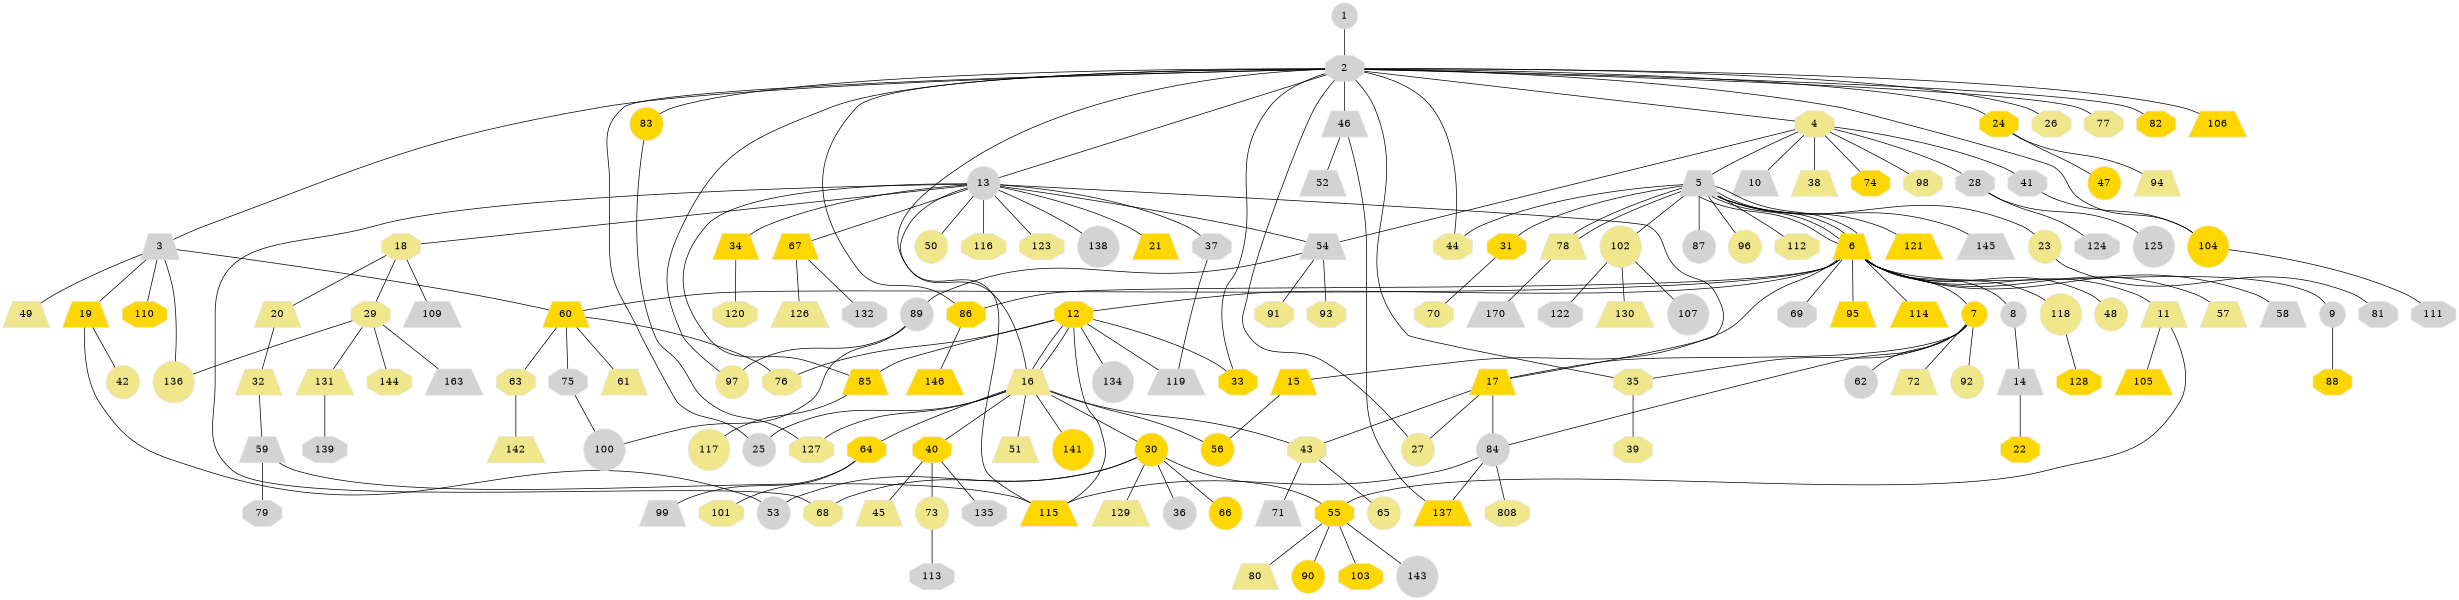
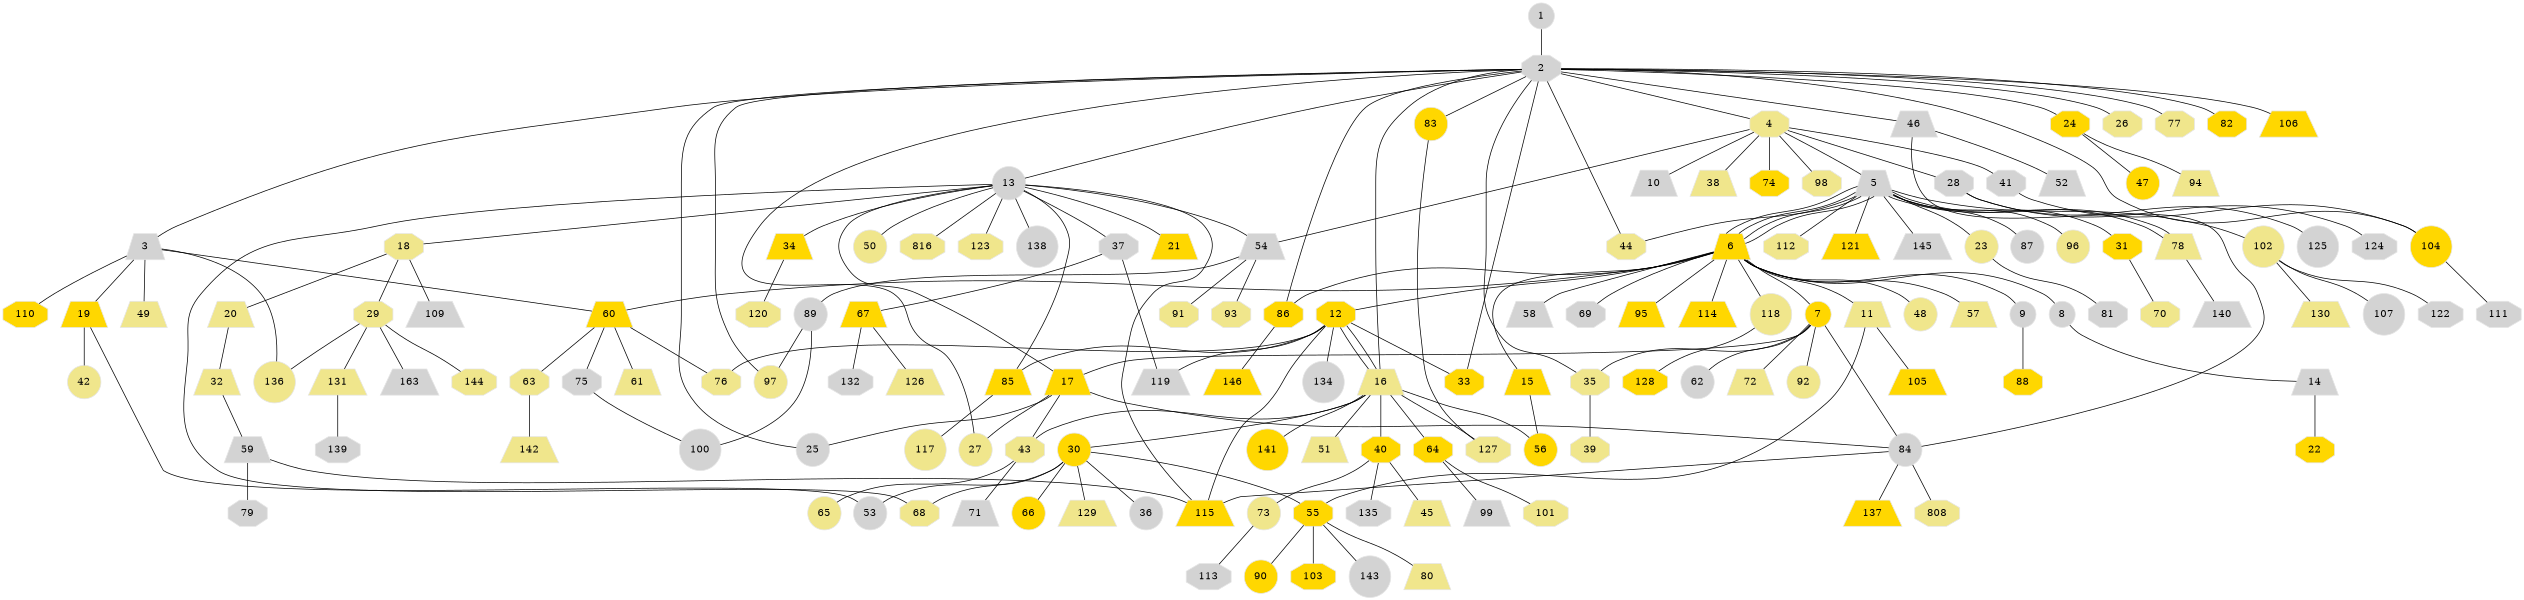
(890, 215) -> (993, 287)
(984, 247) -> (923, 247)
(1496, 314) -> (2222, 314)
(1366, 328) -> (2248, 279)
(887, 410) -> (941, 422)
